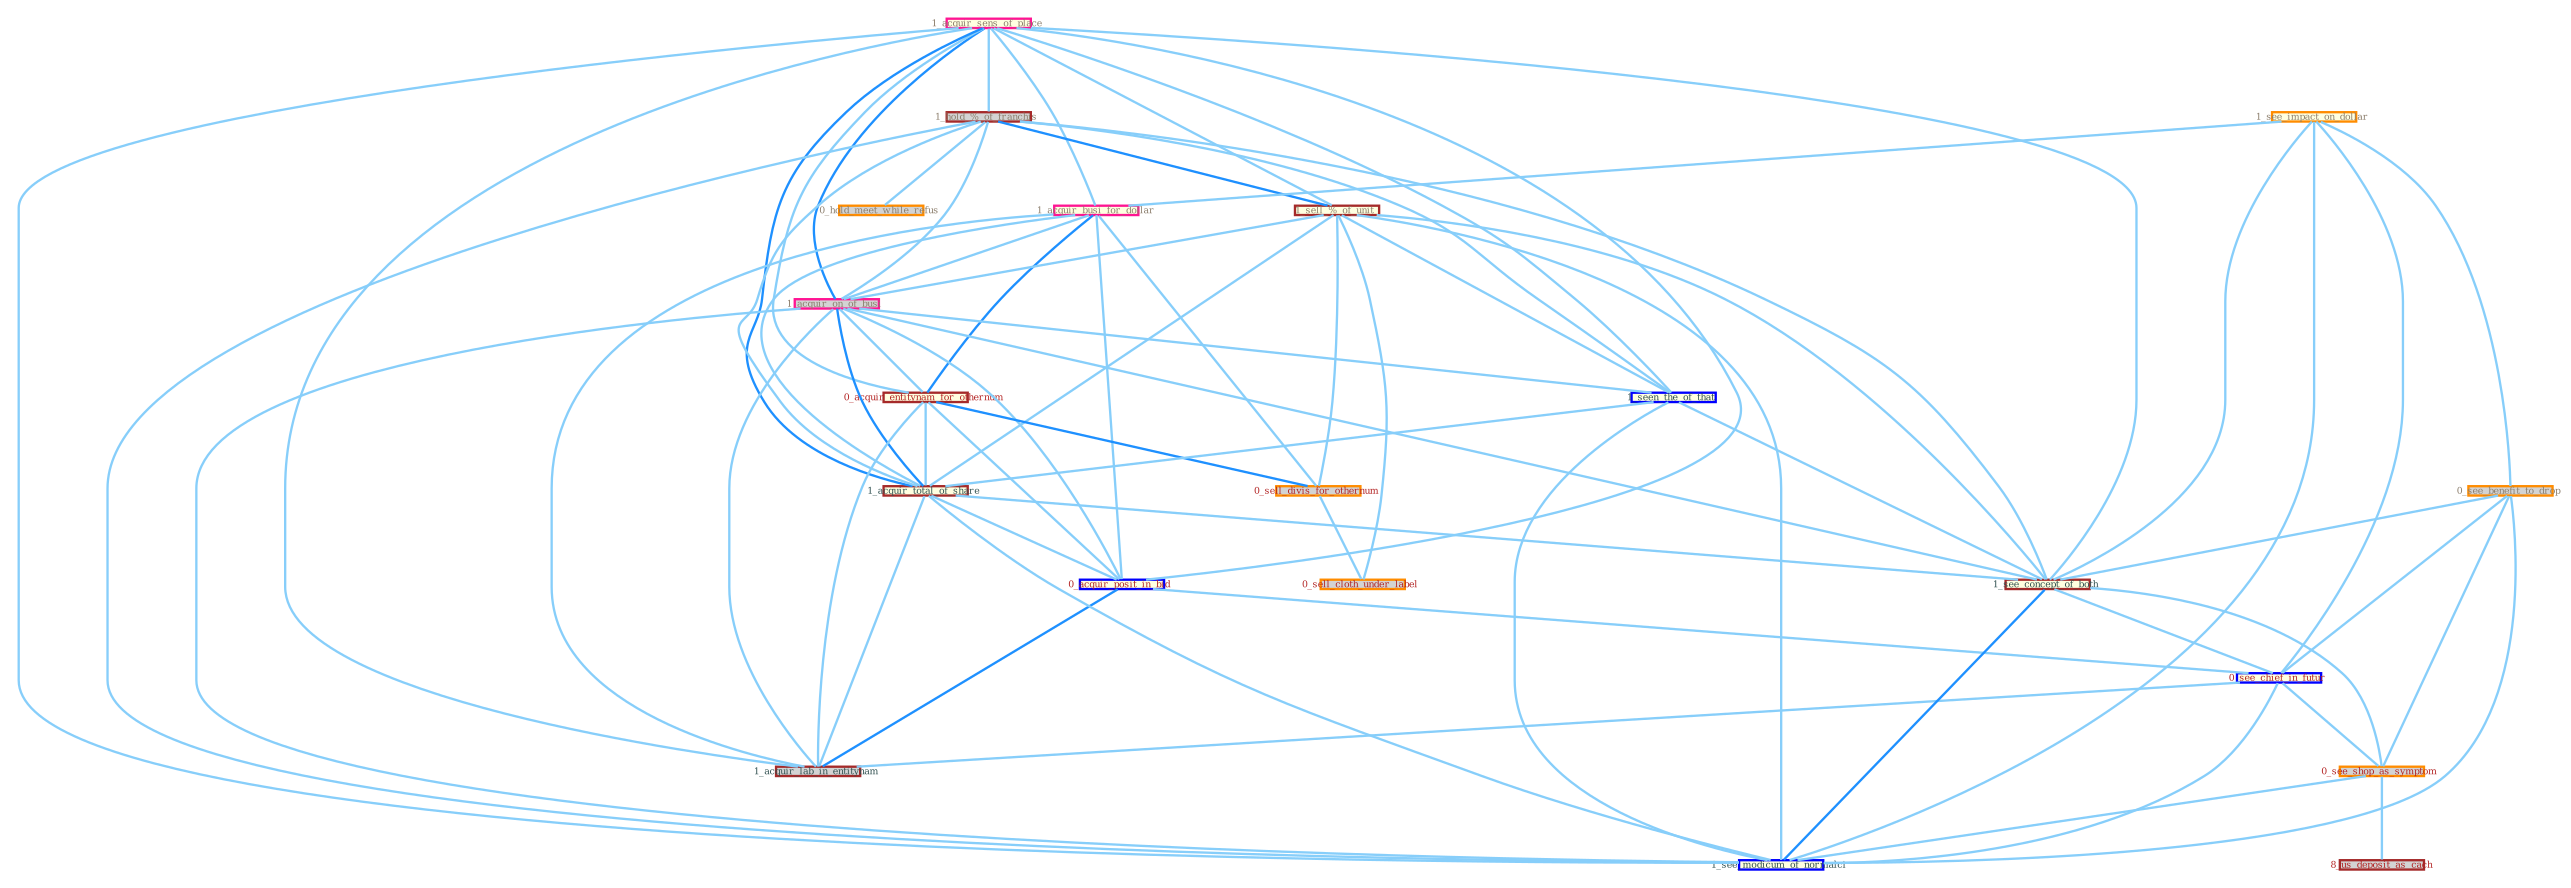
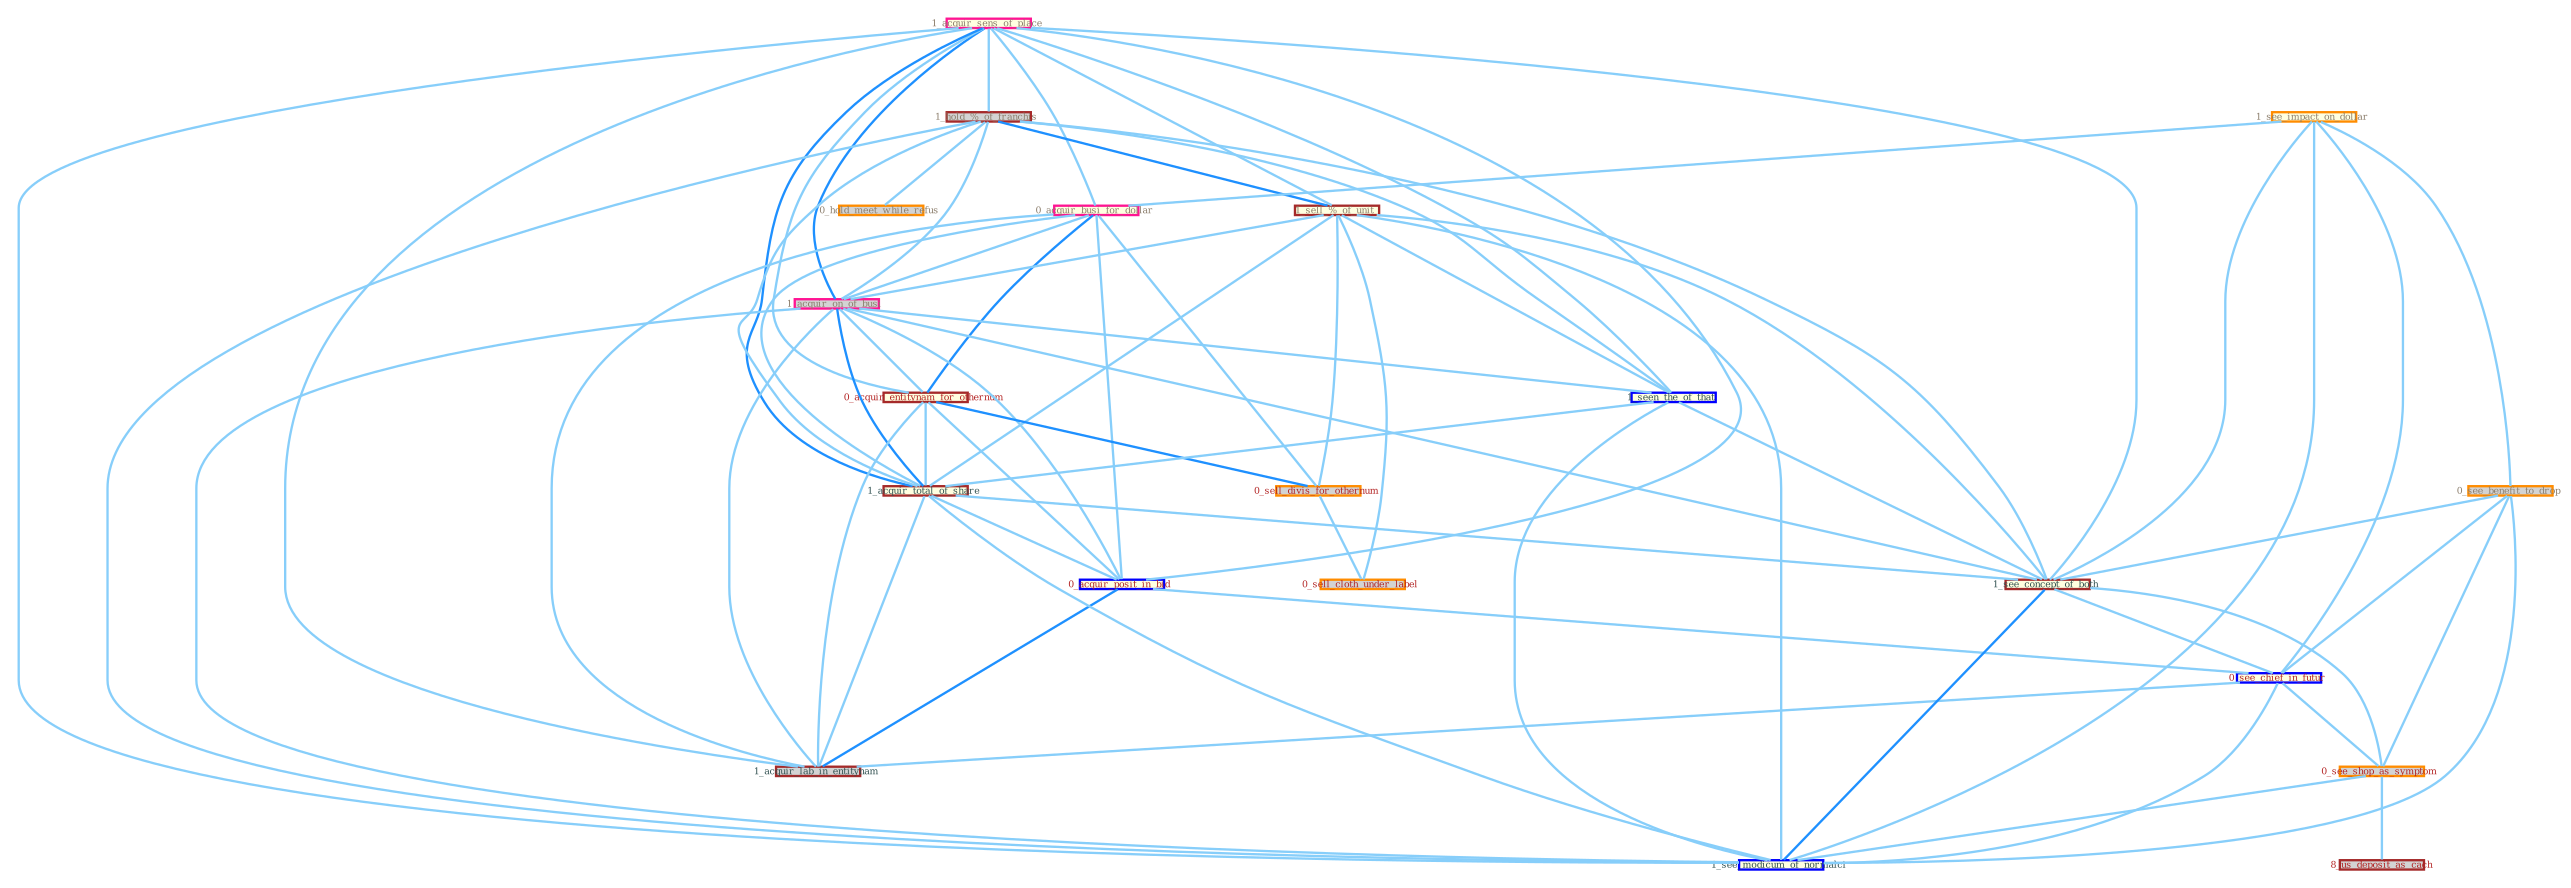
(1096, 210) -> (1096, 210)
